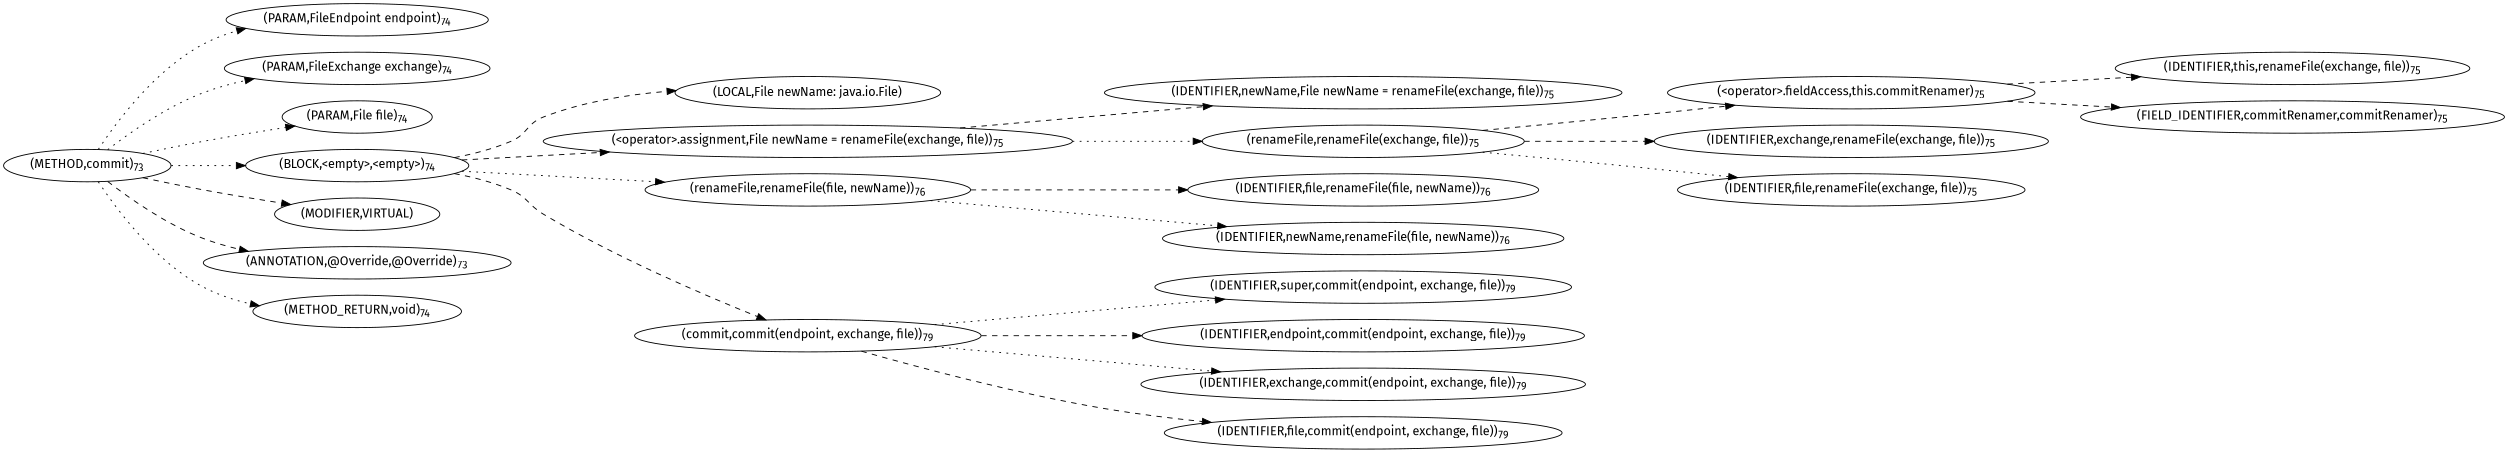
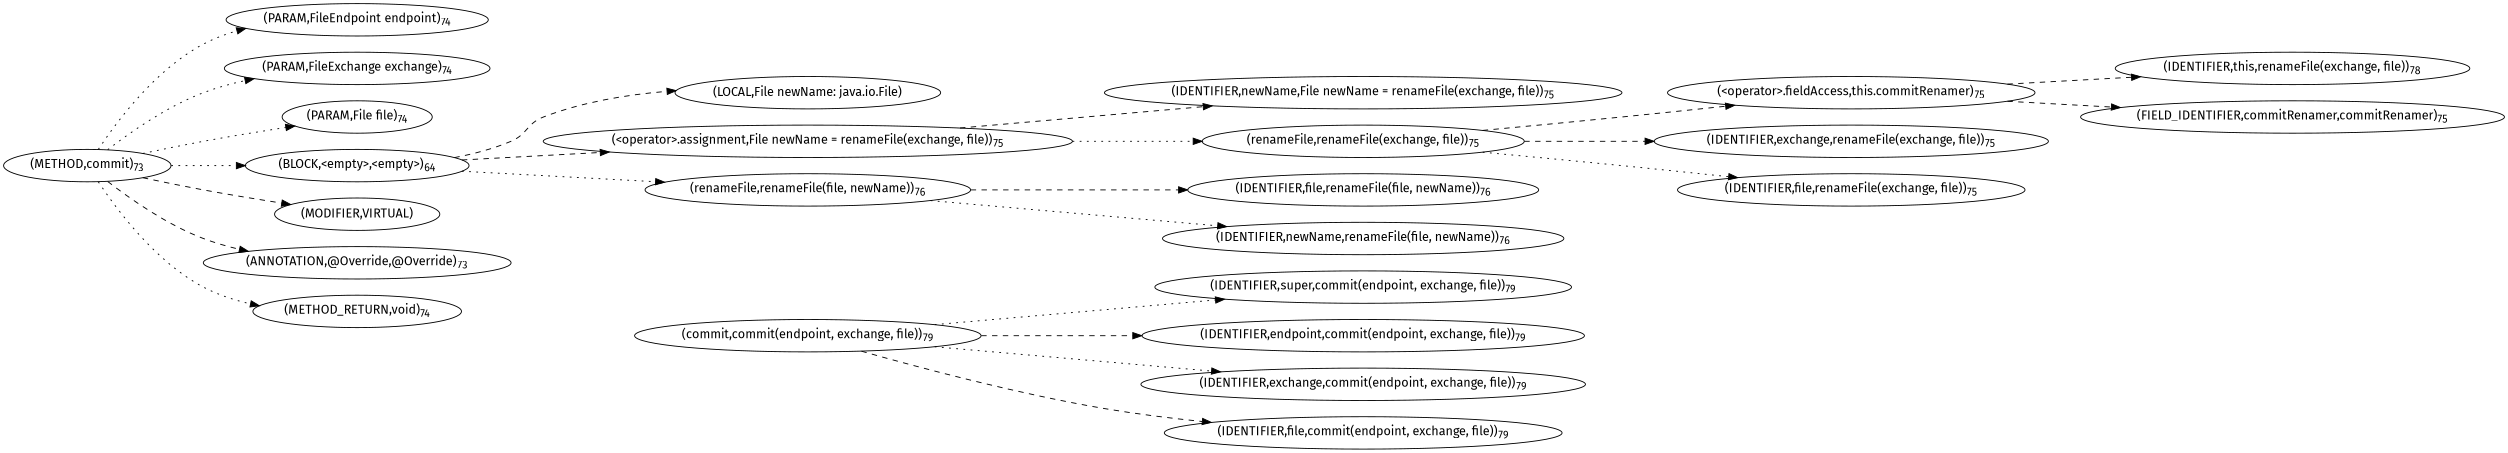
(2416, 67) -> (2416, 67)
(430, 164) -> (430, 164)
(604, 247) -> none
